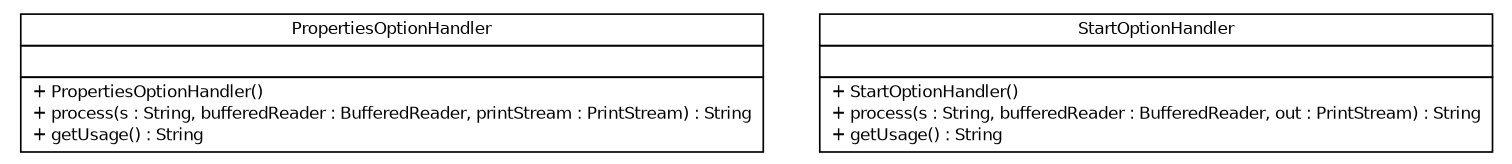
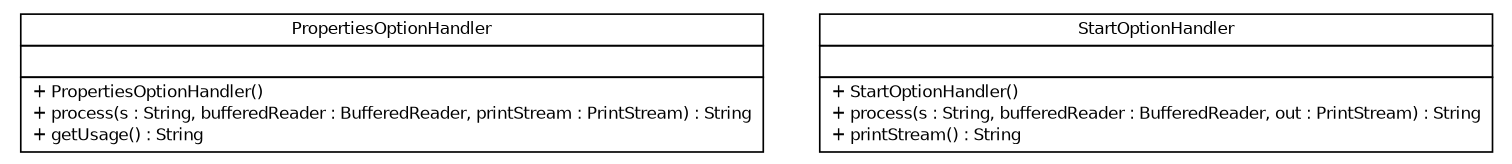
(917, 135) -> (927, 135)
